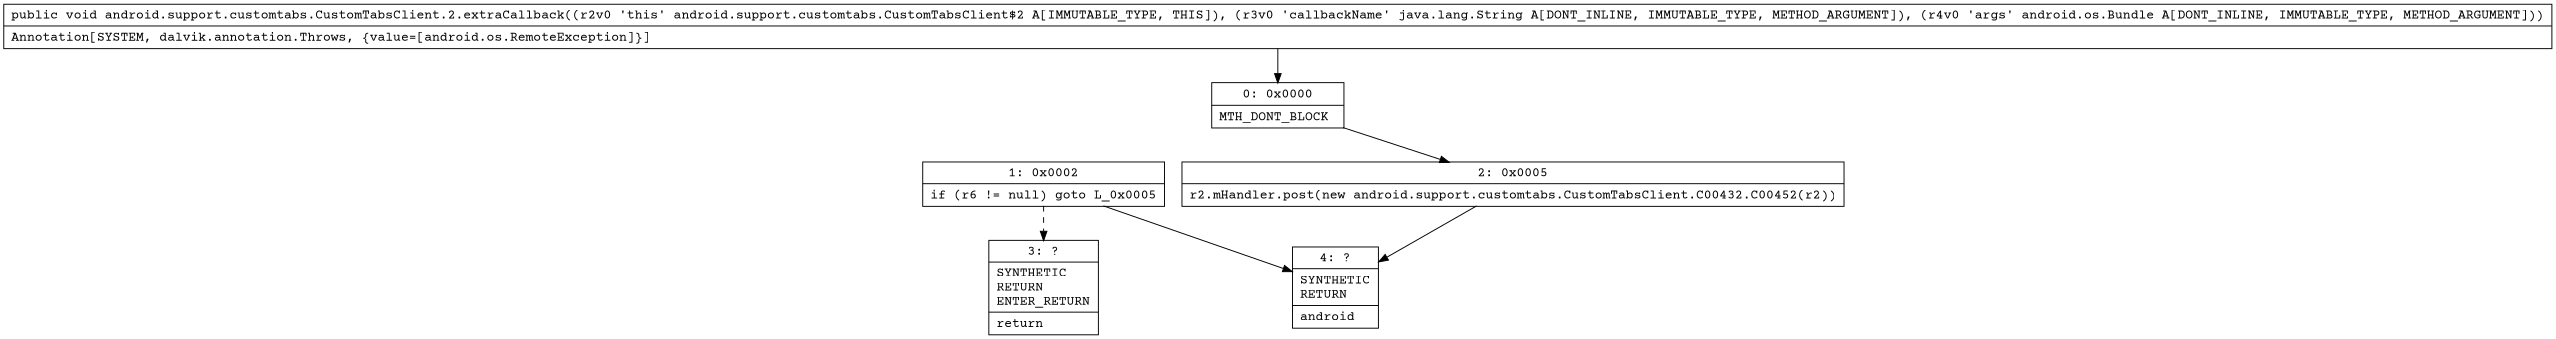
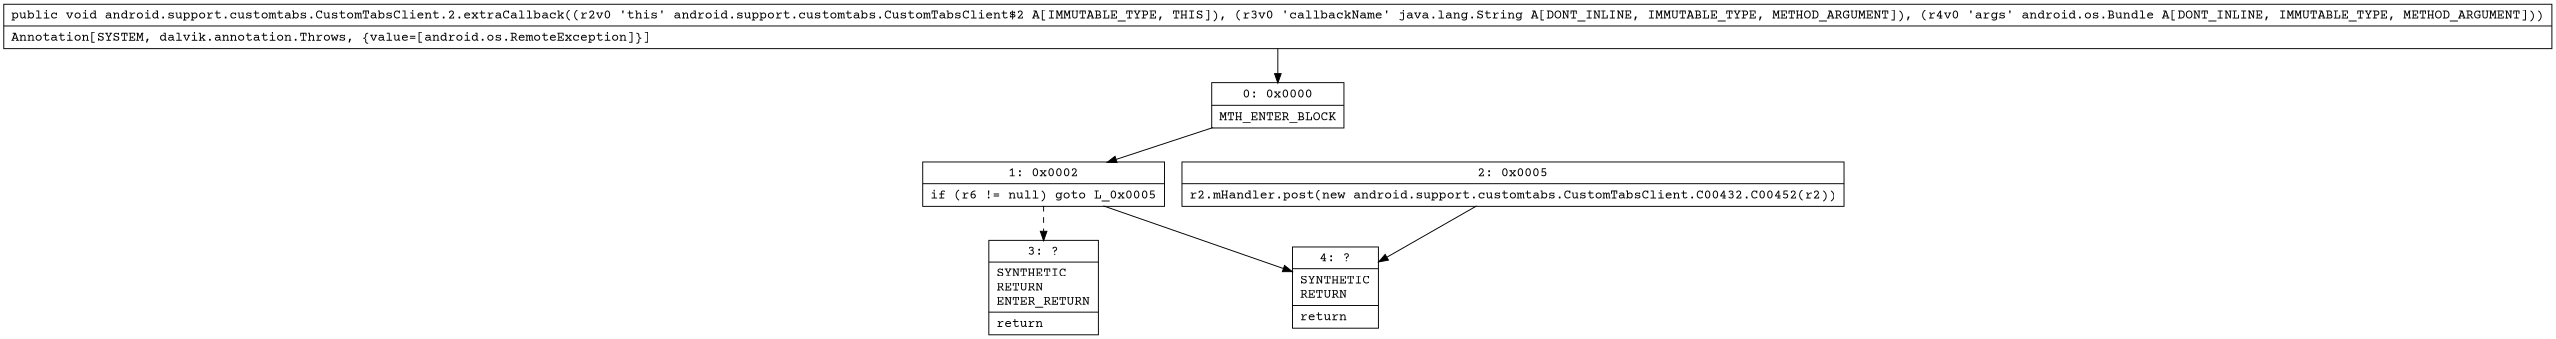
(1274, 116) -> (1278, 116)
(1392, 143) -> (1164, 144)
(1327, 316) -> (1324, 316)
